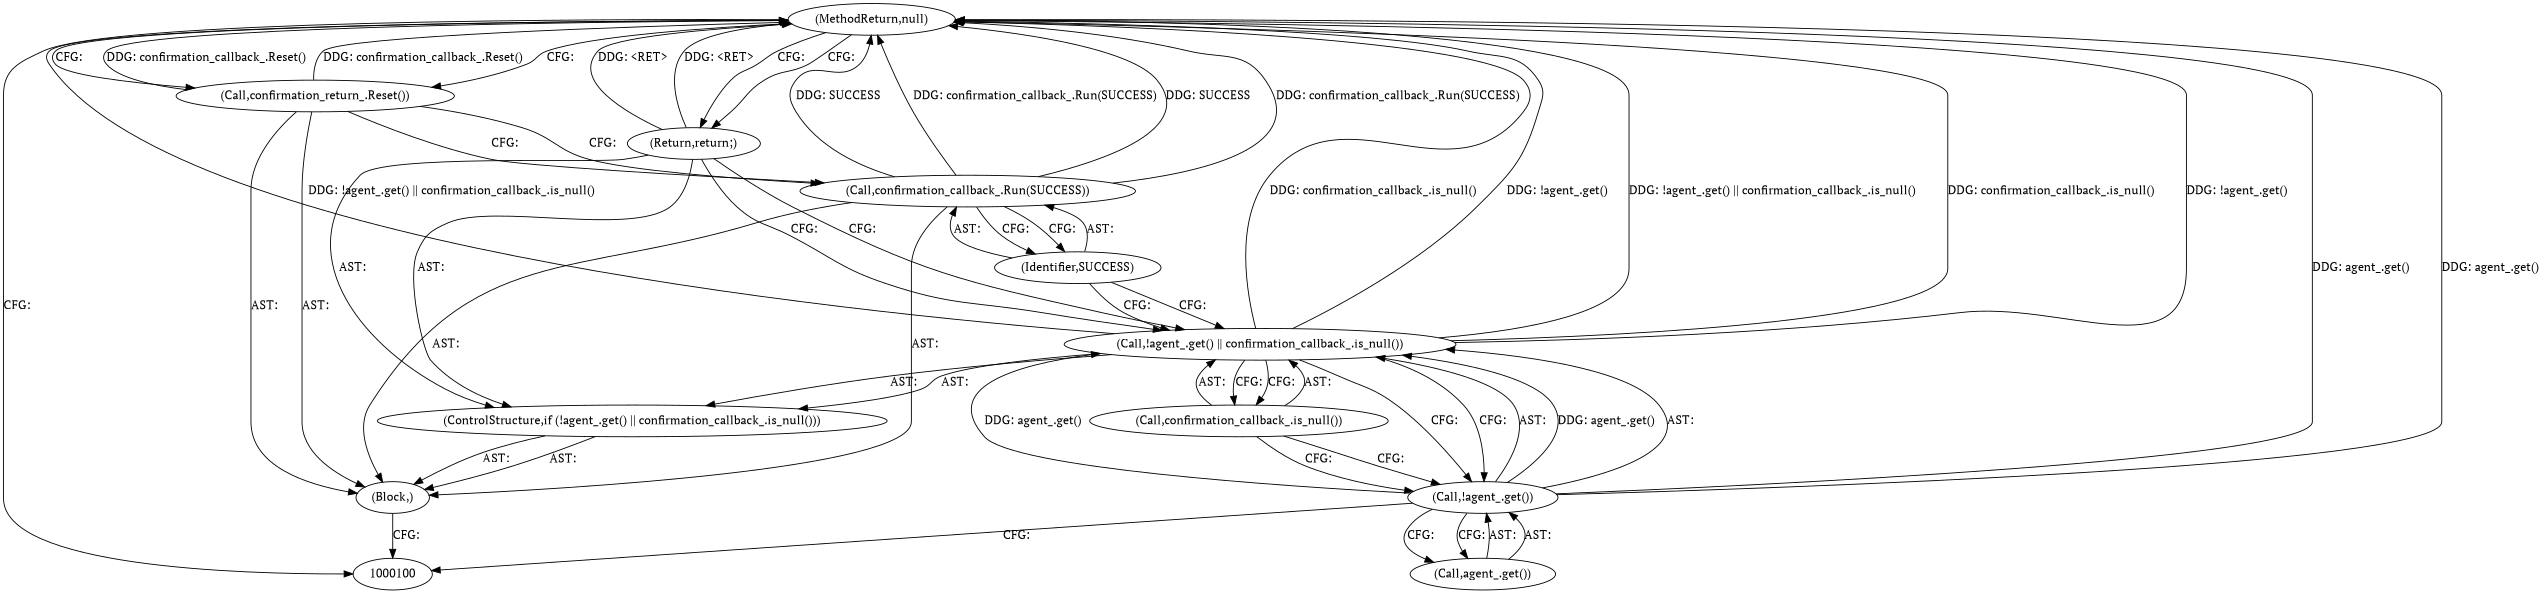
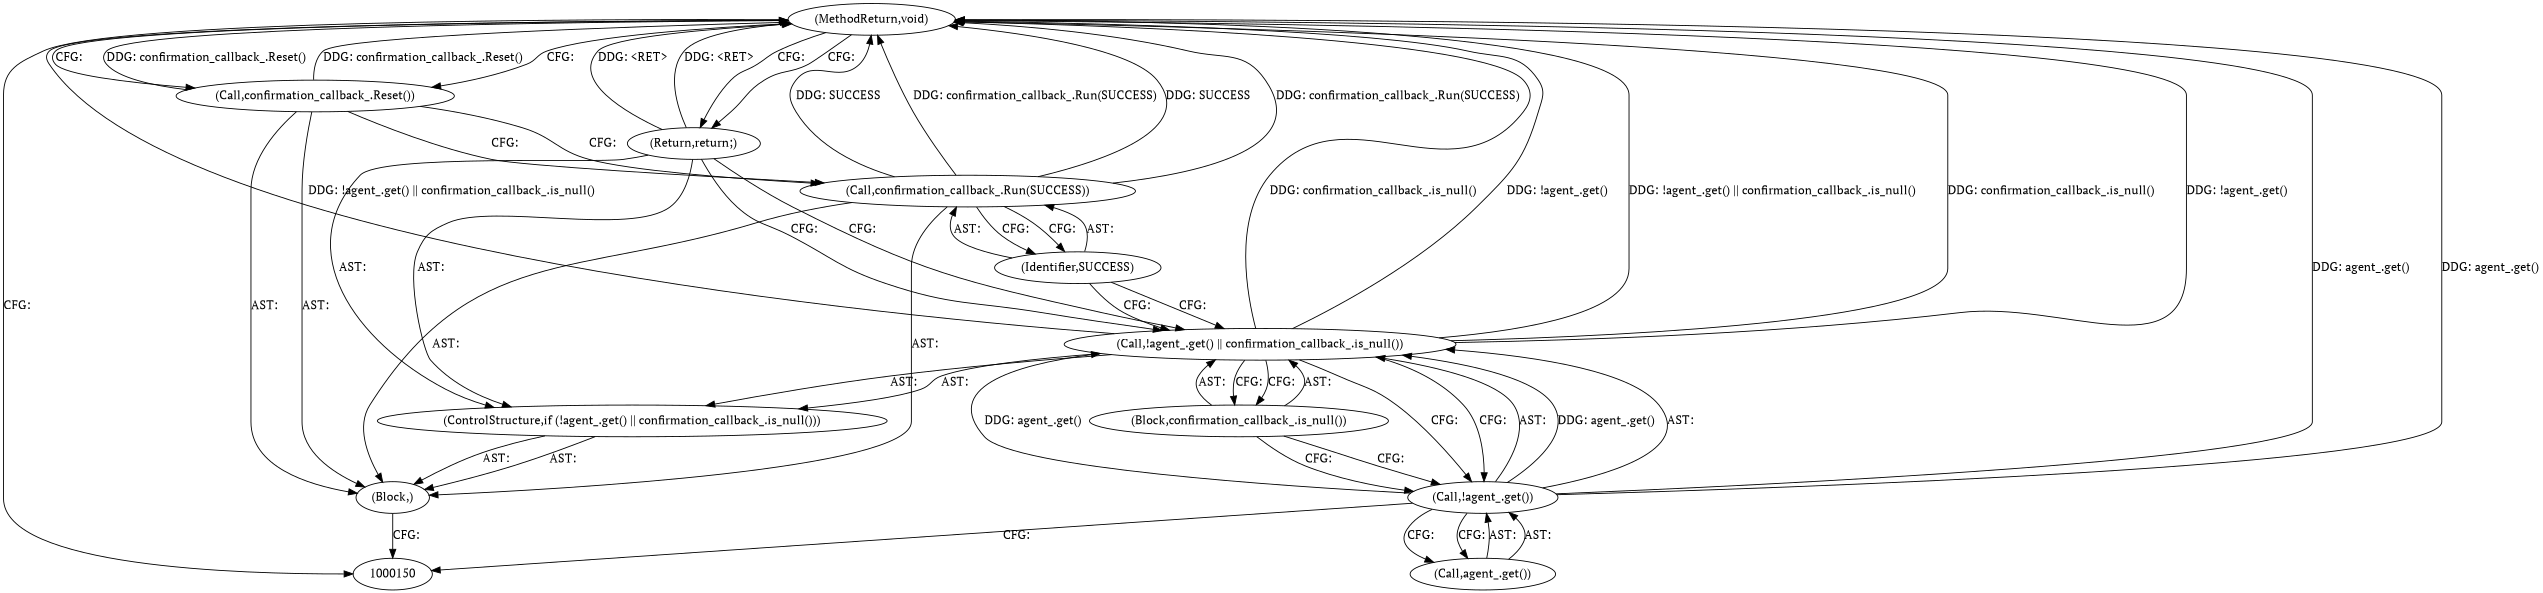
(872, 19) -> (872, 19)
(315, 96) -> (315, 96)
(1239, 421) -> (1239, 421)
(393, 574) -> (393, 574)
